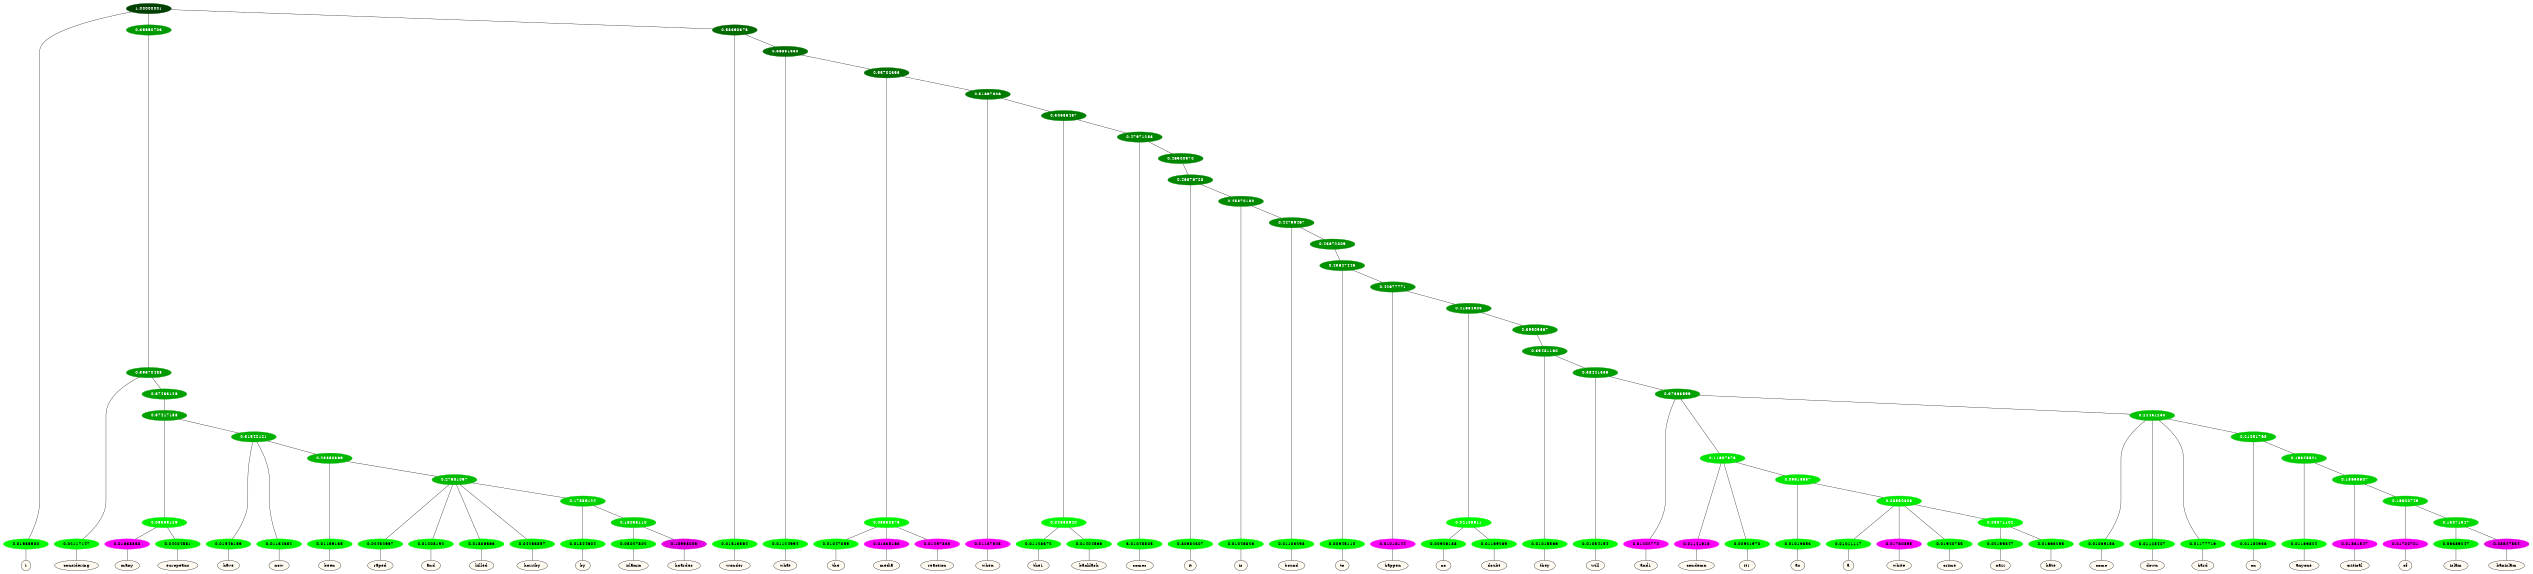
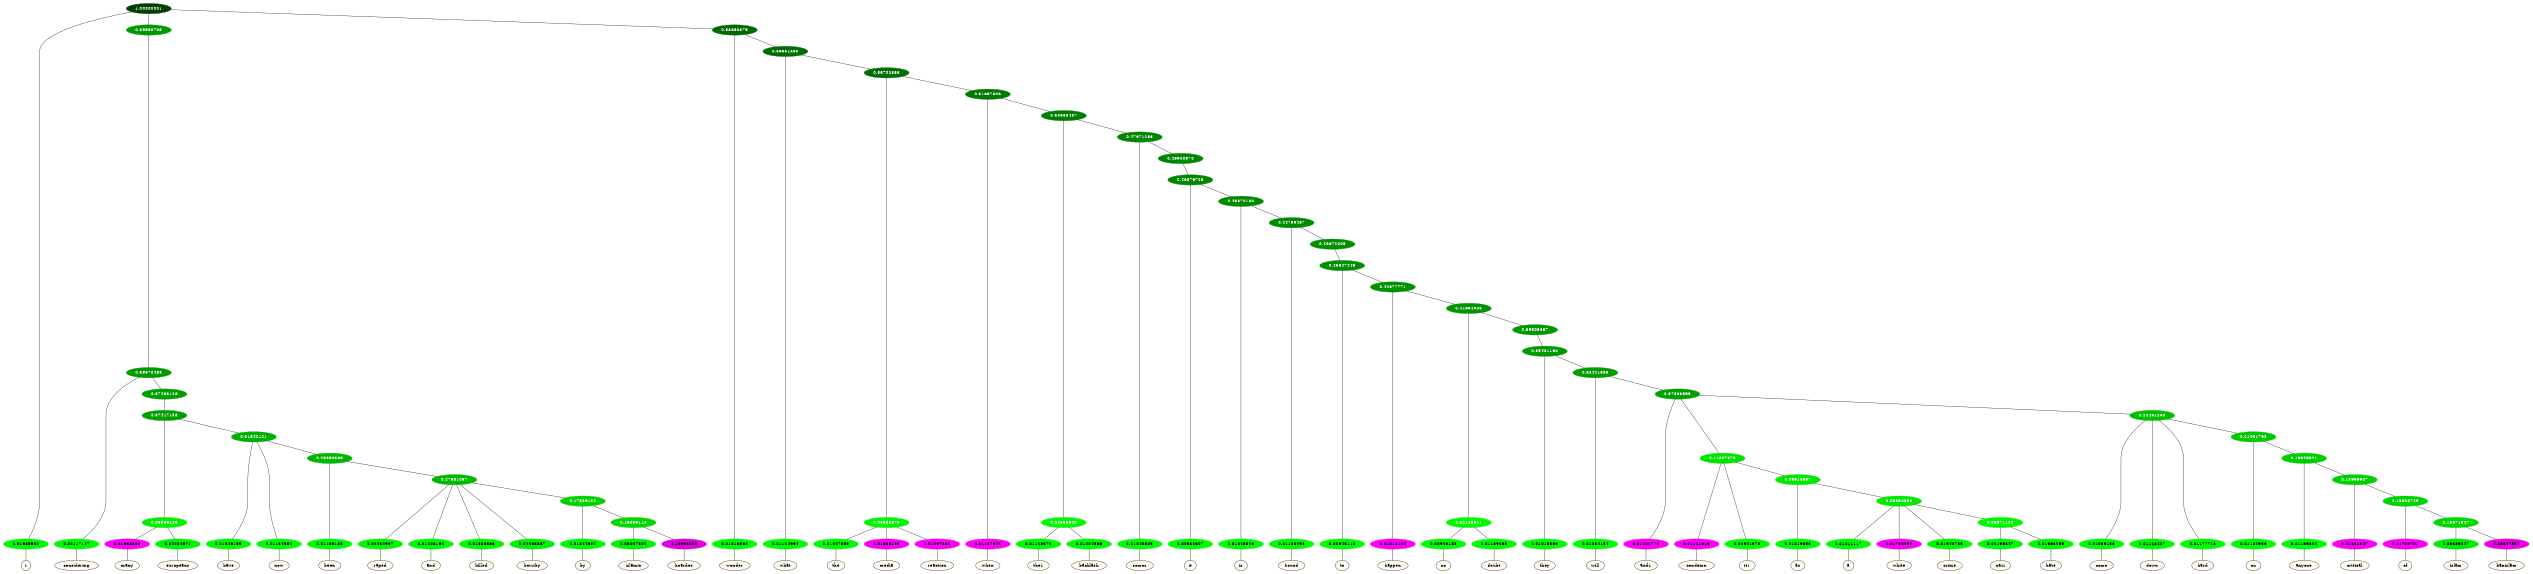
(178, 544) -> (178, 544)
